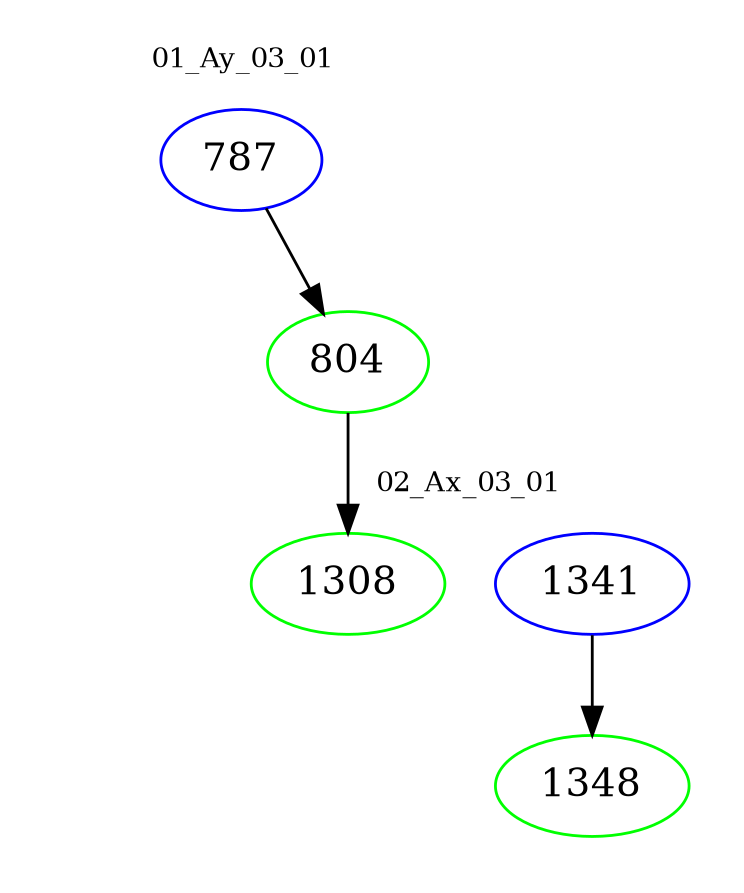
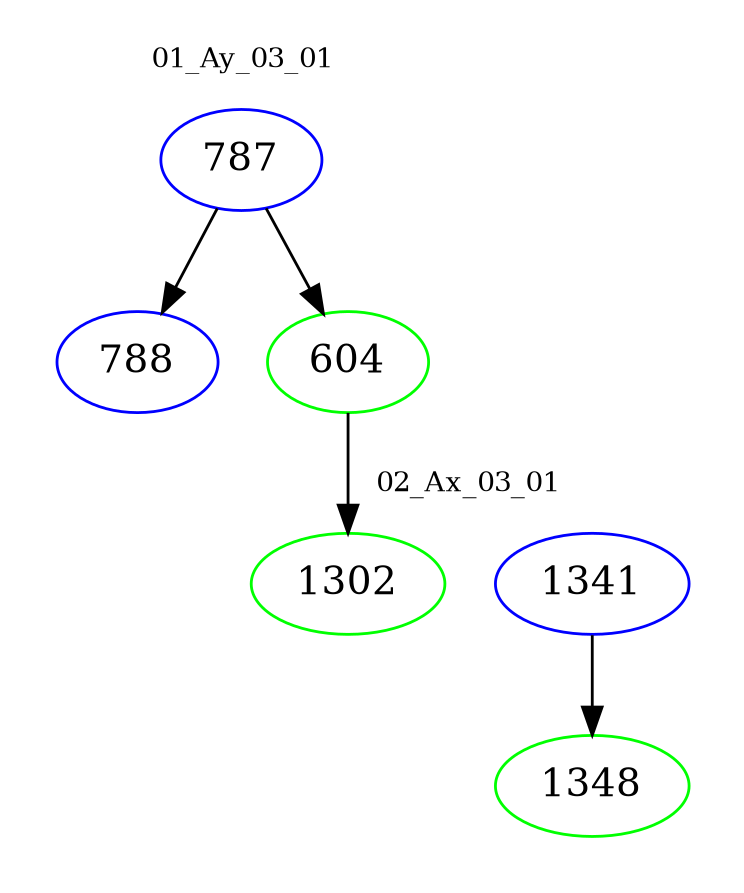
none -> (138, 362)
(348, 362) -> (348, 362)
(348, 584) -> (348, 584)
